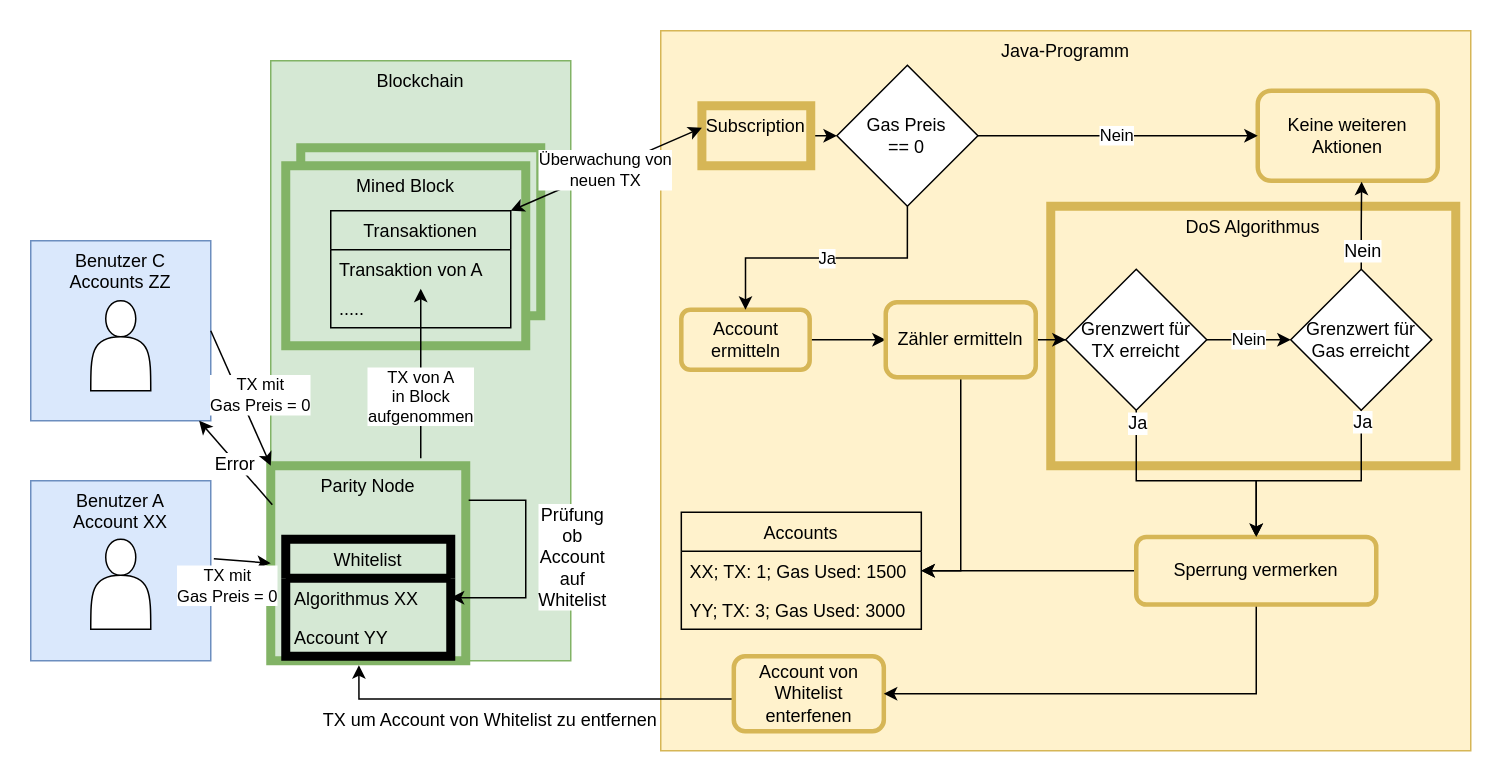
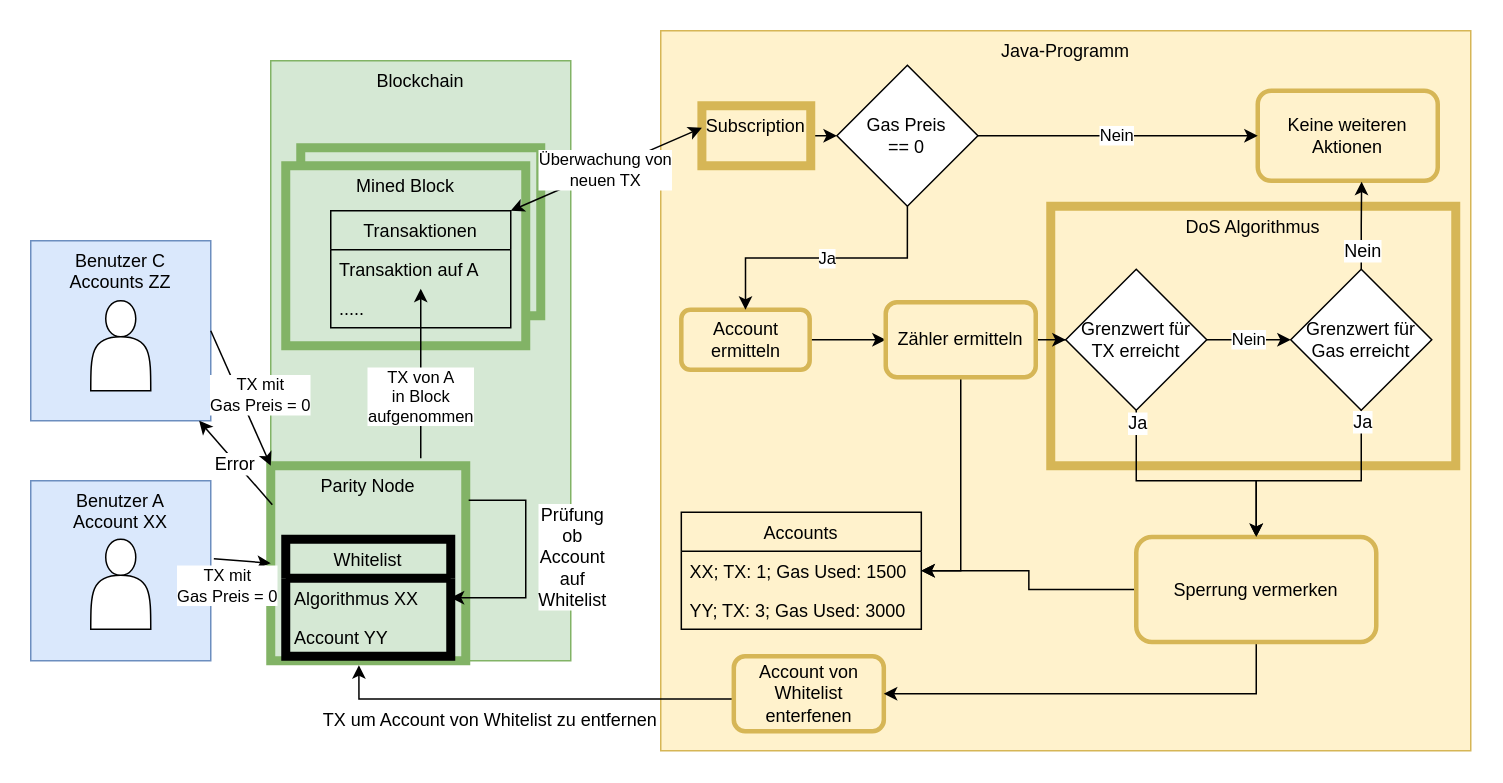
(418, 270) -> (418, 270)
(1256, 571) -> (1256, 590)
